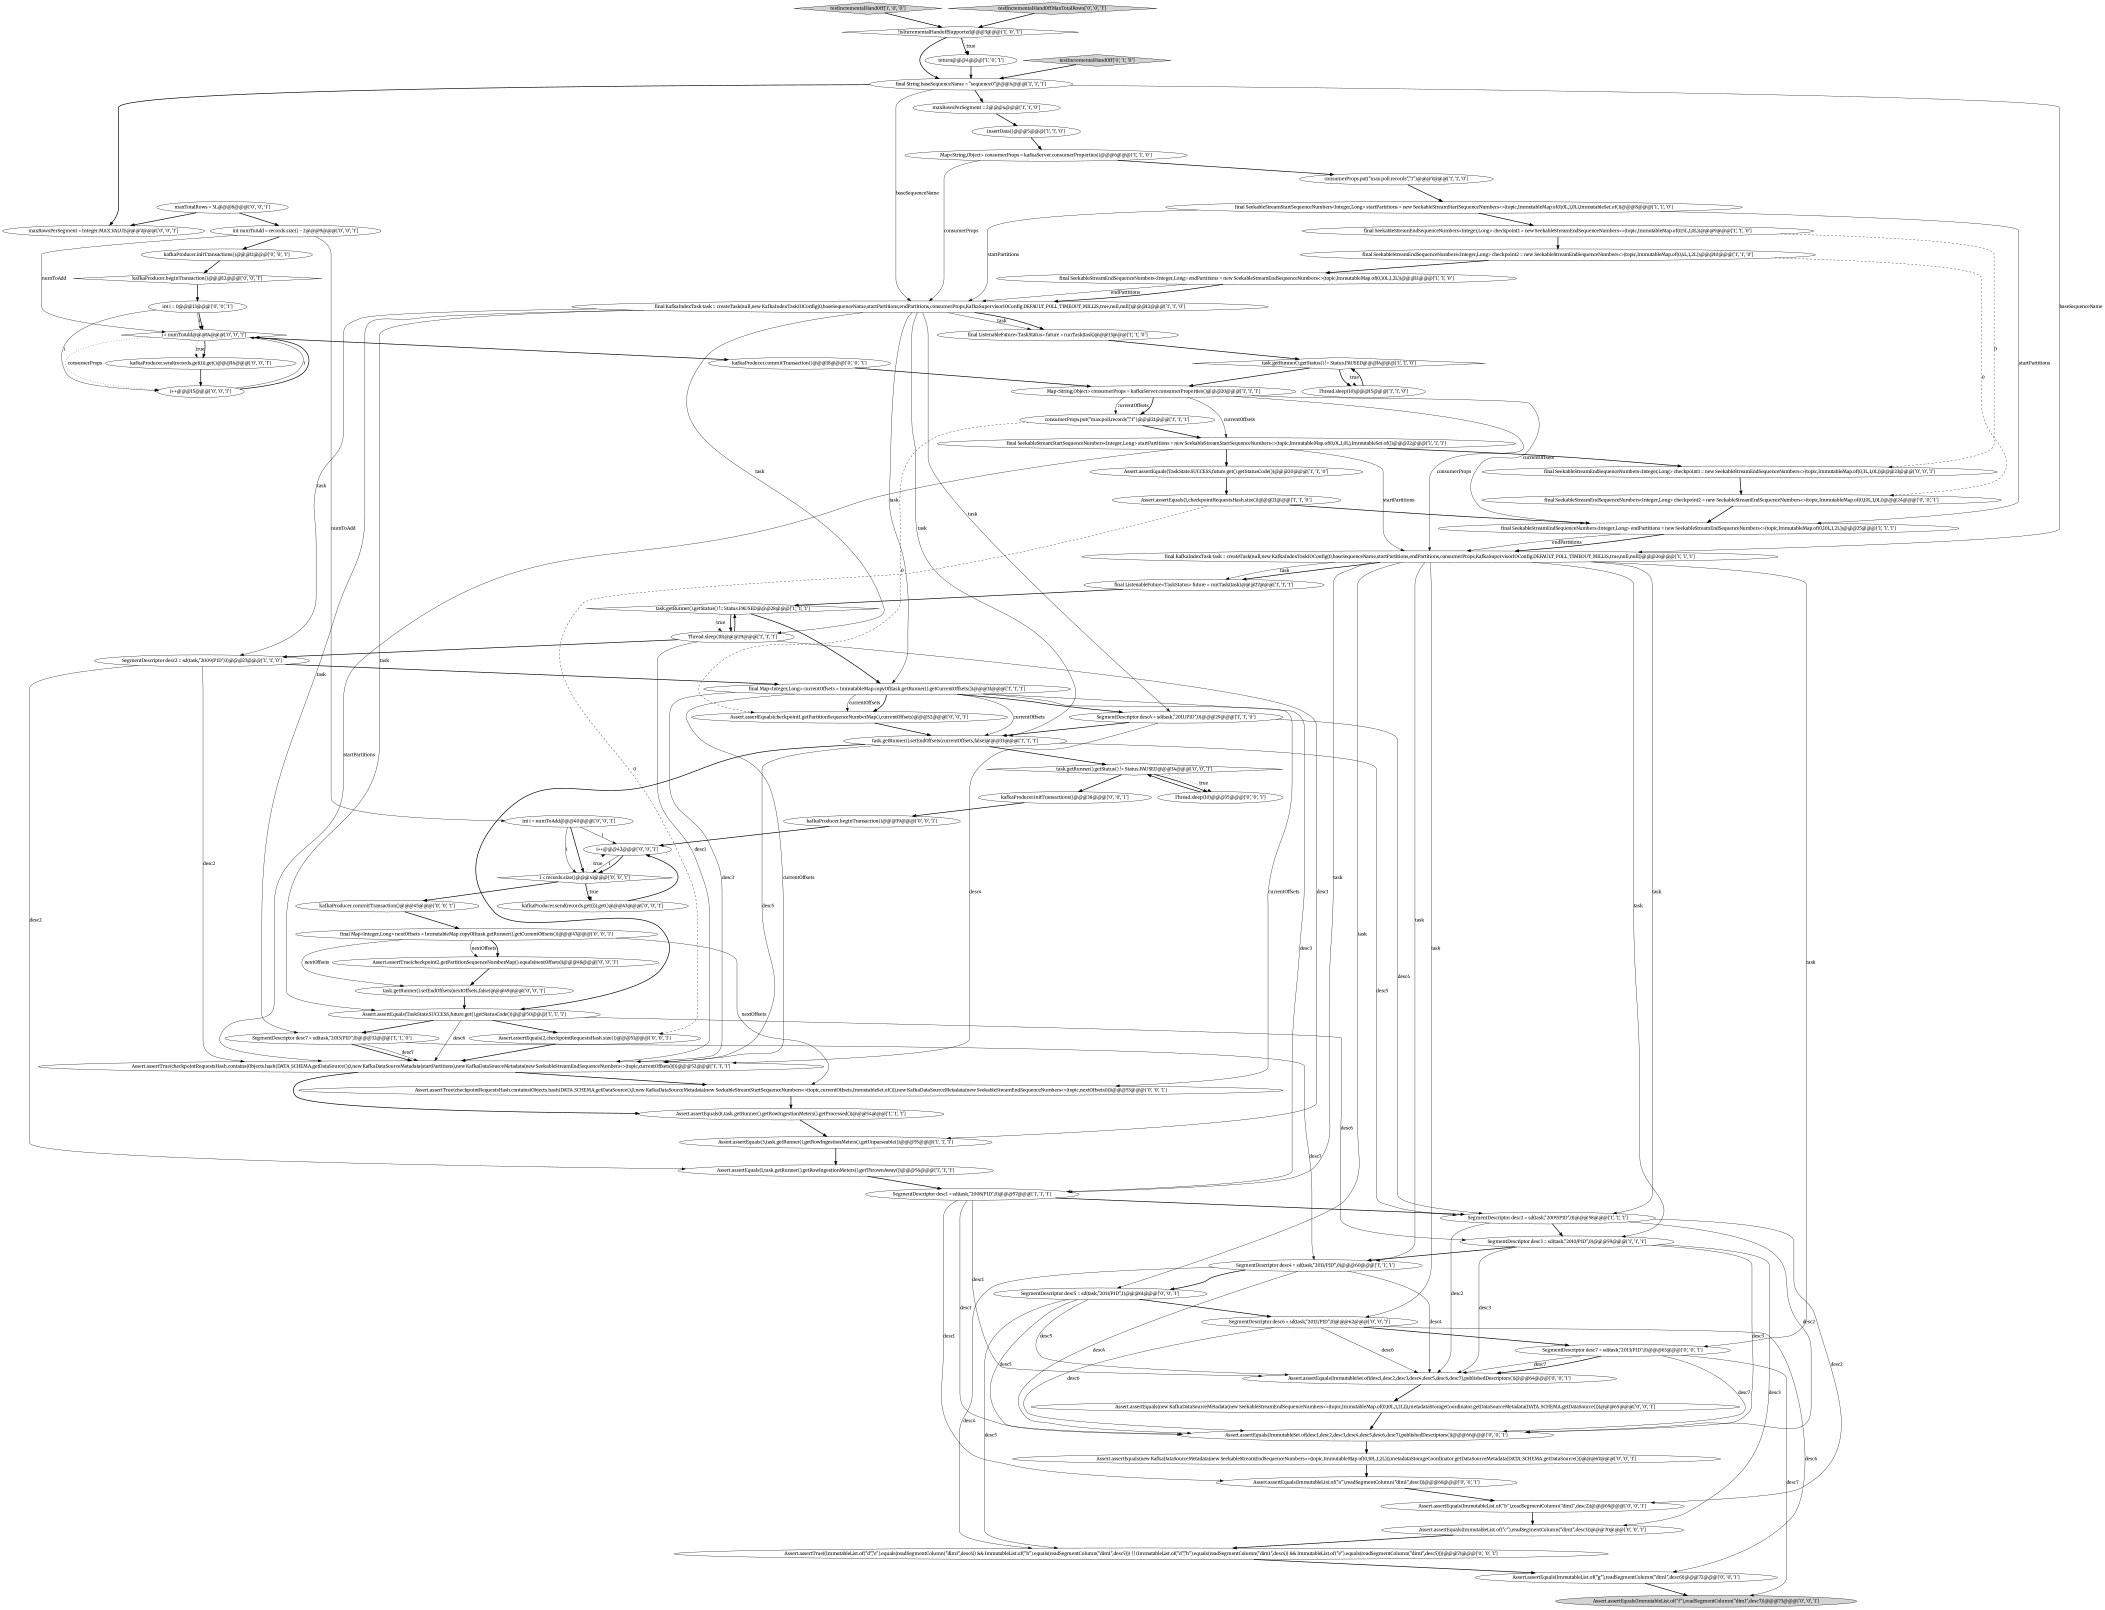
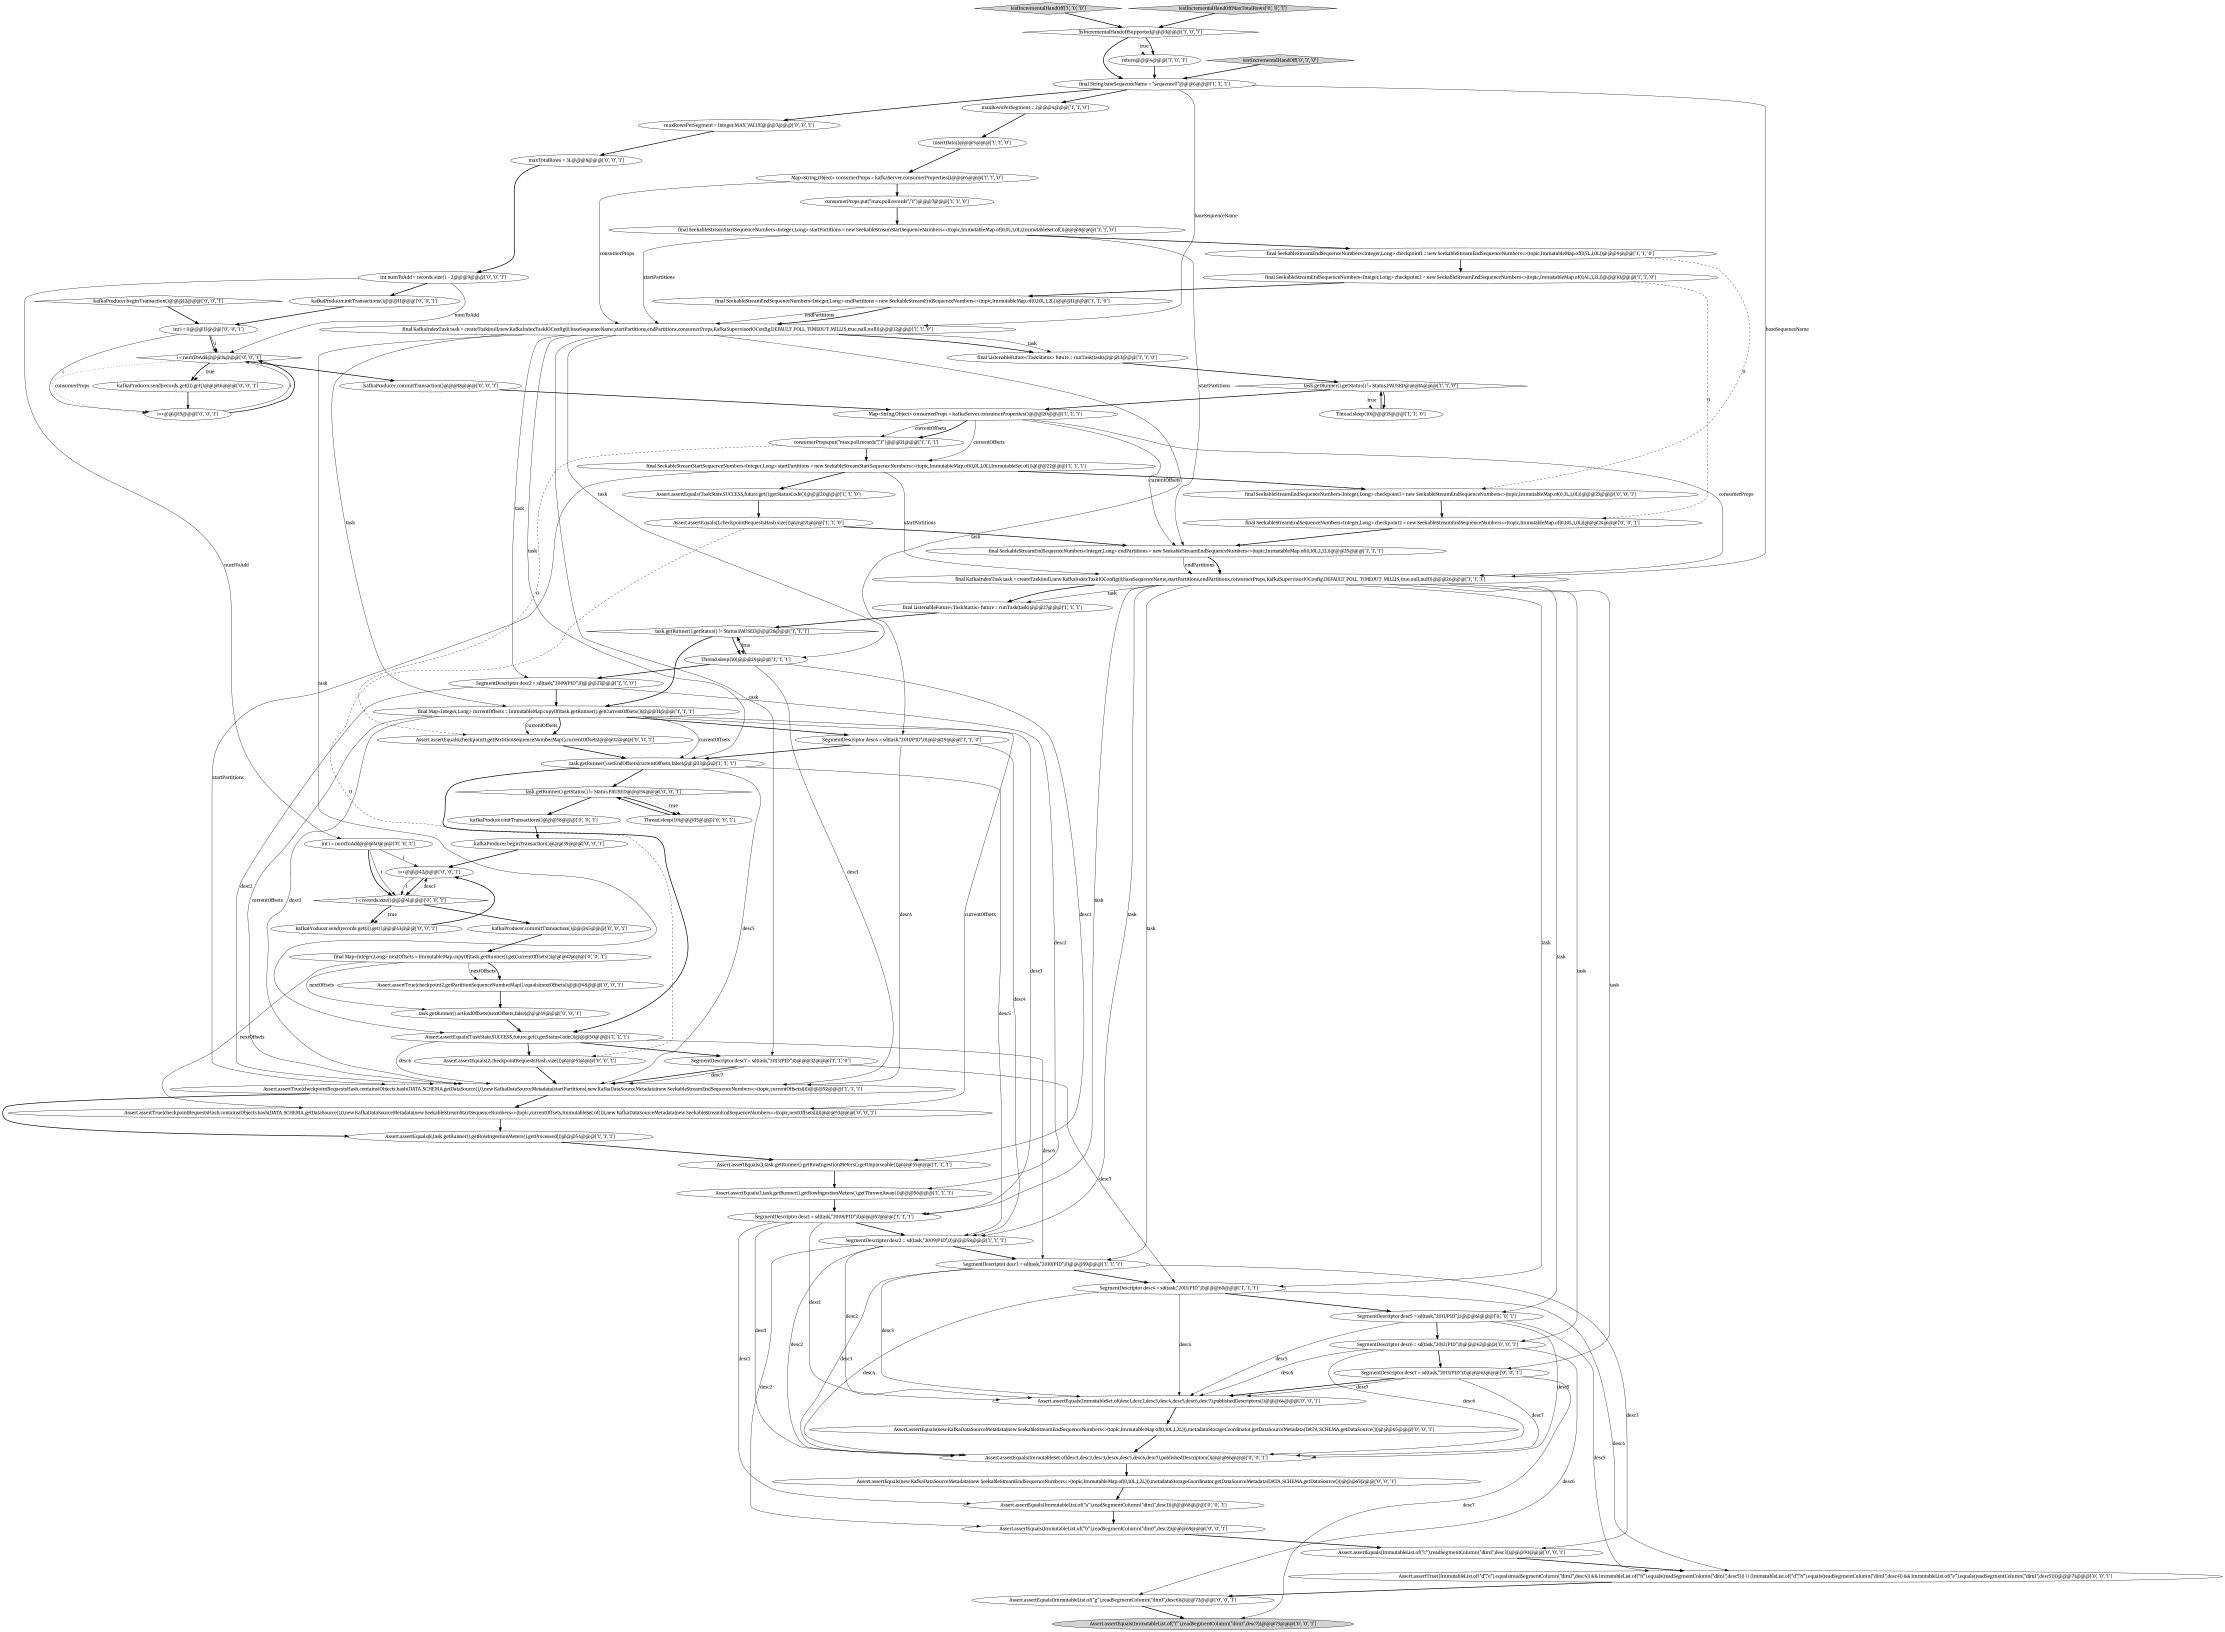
(165, 219) -> (659, 143)
(213, 266) -> (291, 315)
(598, 864) -> (430, 886)
